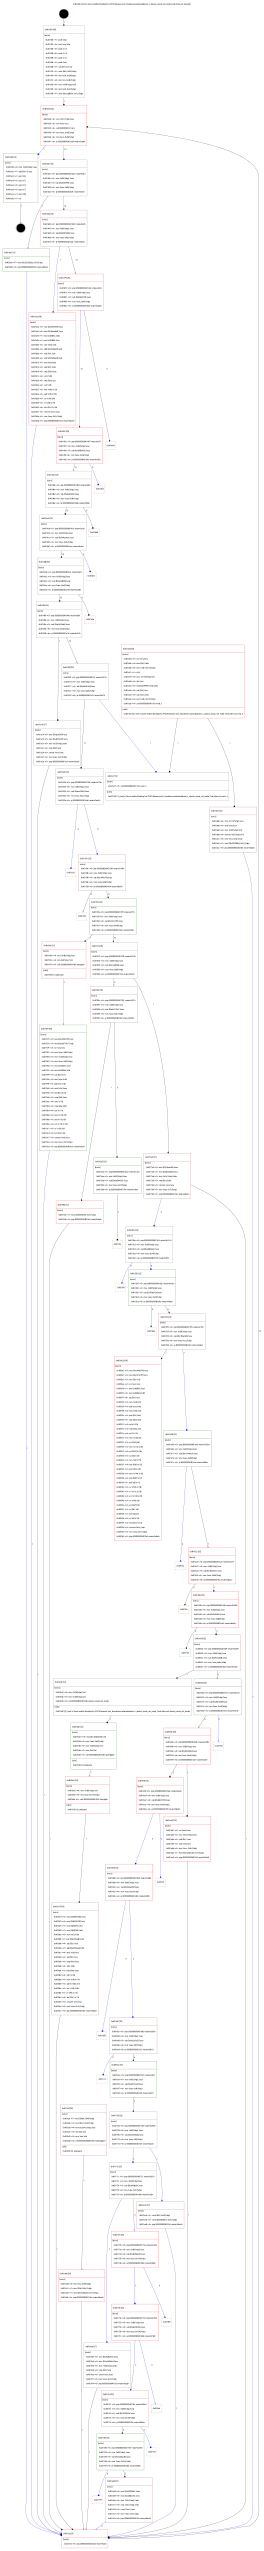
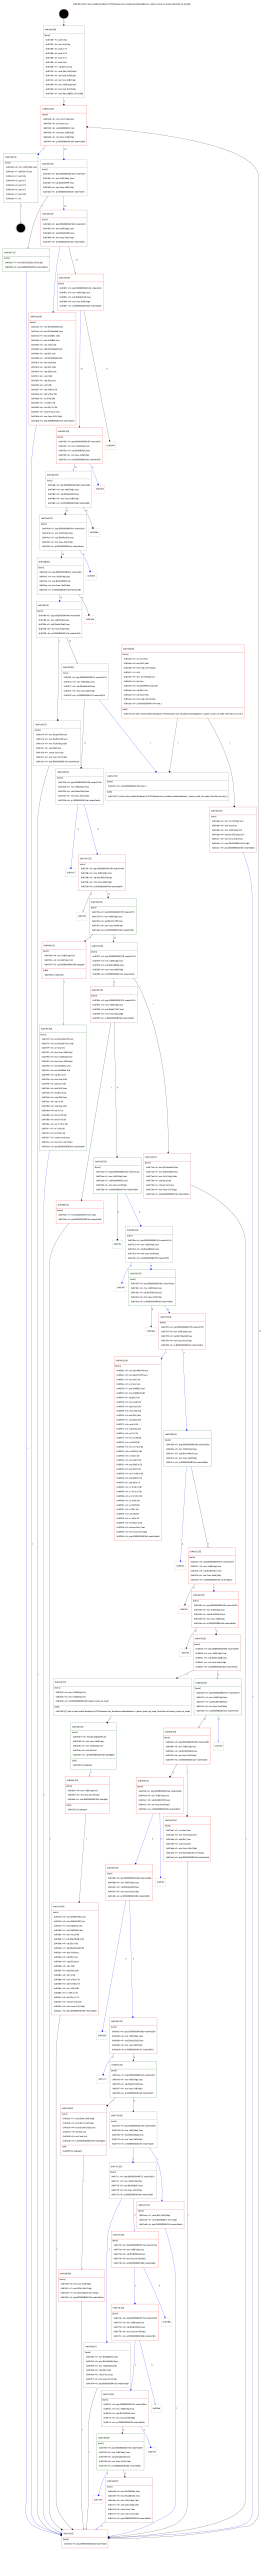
(158, 1211) -> (133, 1209)
none -> (112, 2101)
